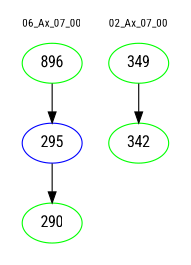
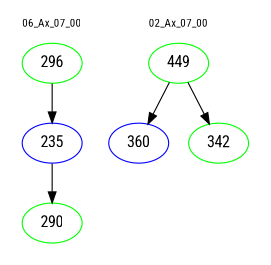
(52, 63) -> (52, 63)
(139, 63) -> (179, 63)
(52, 143) -> (52, 143)
none -> (139, 143)
